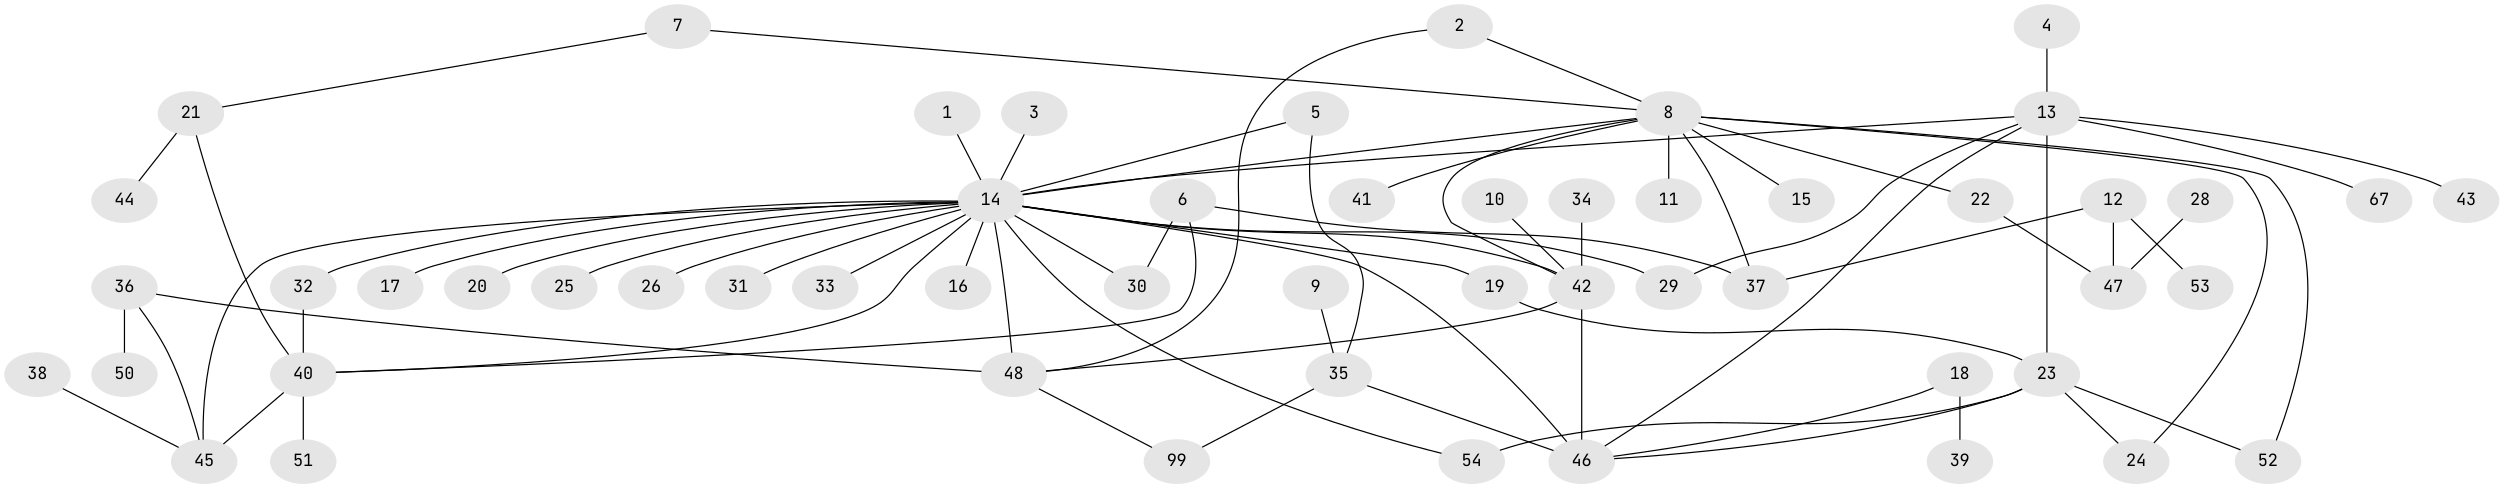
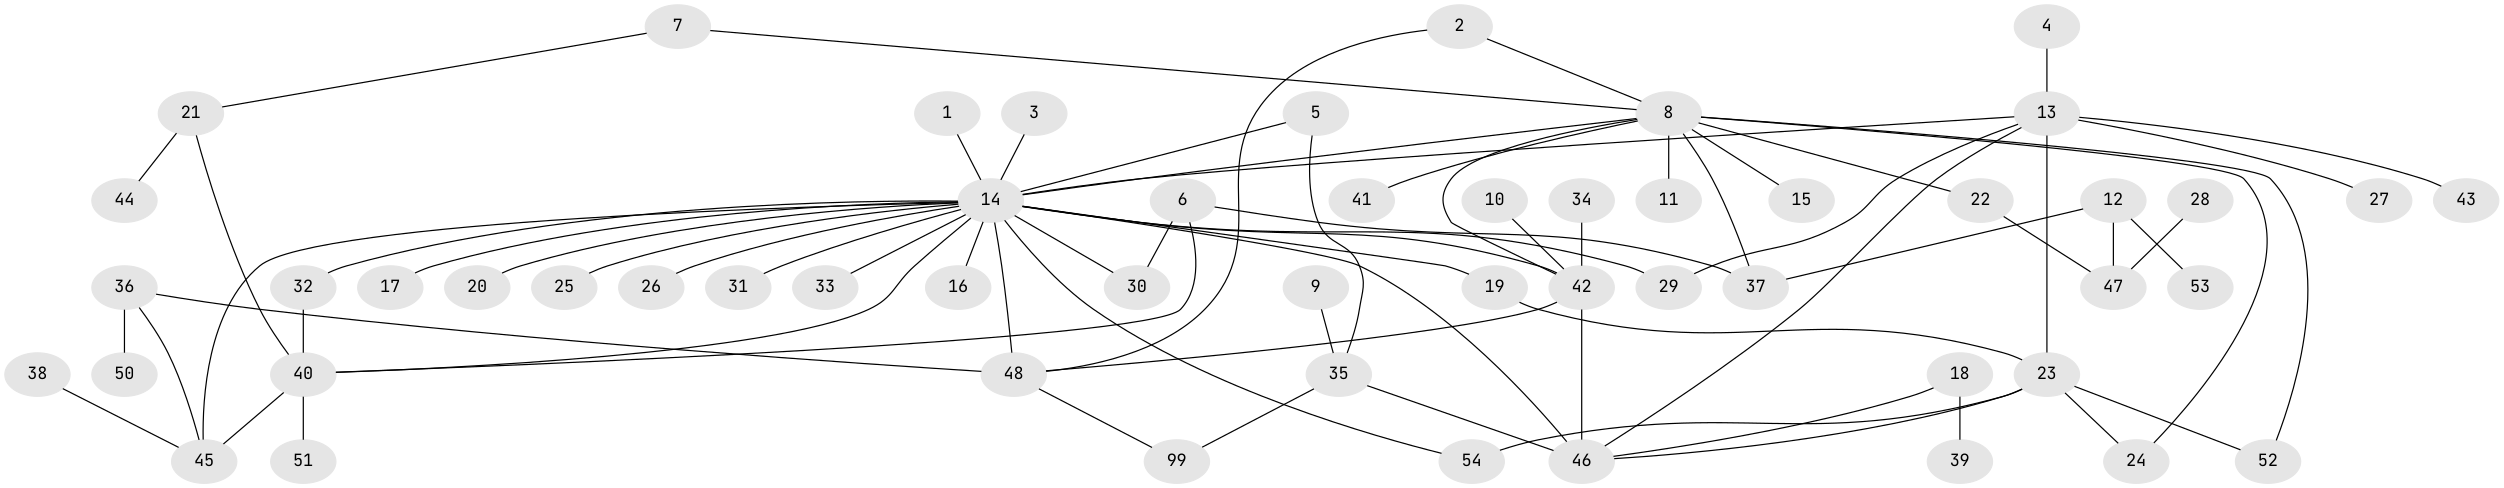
(2379, 201) -> (2379, 201)
